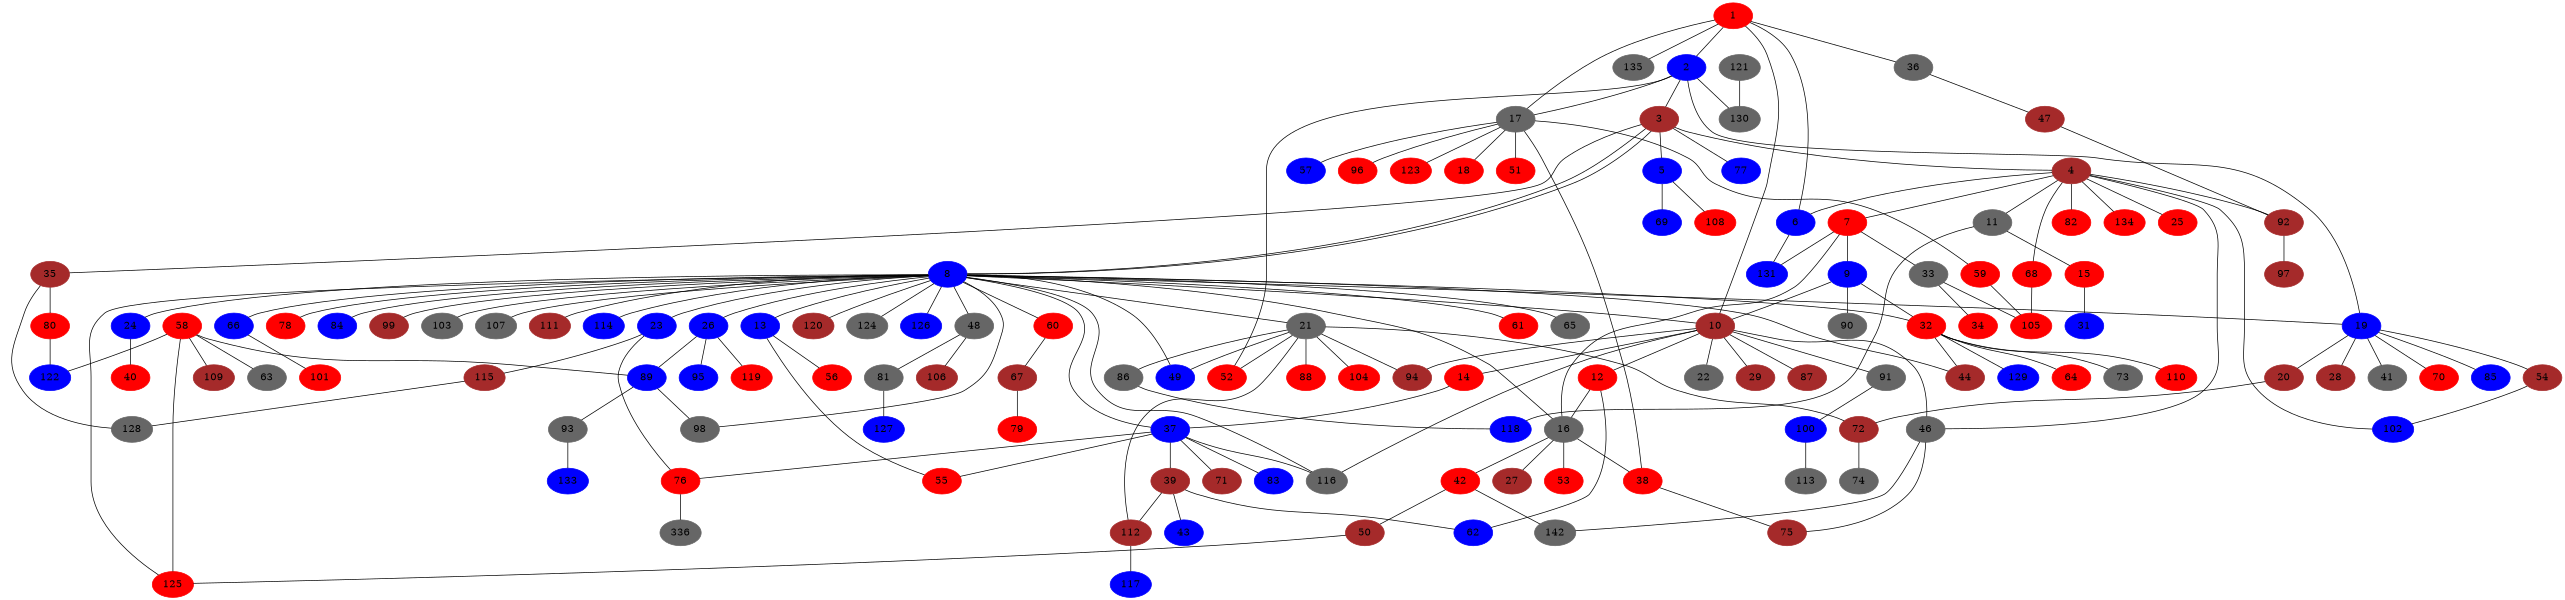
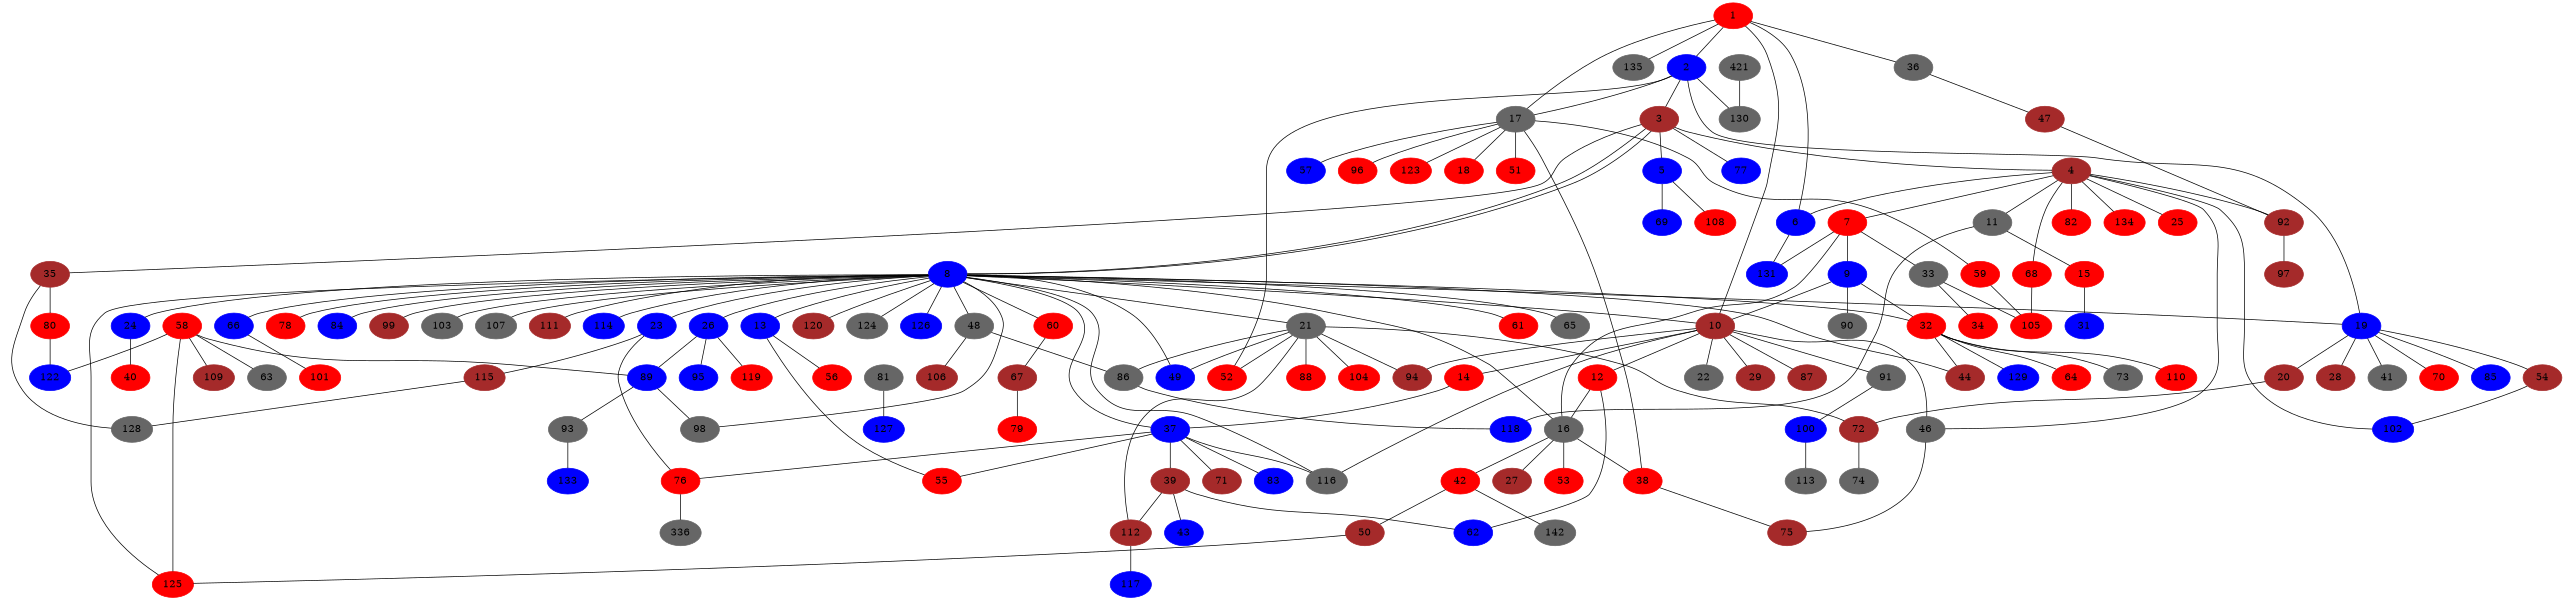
(1740, 67) -> (1740, 67)
(929, 352) -> (1049, 352)
(1763, 515) -> none
